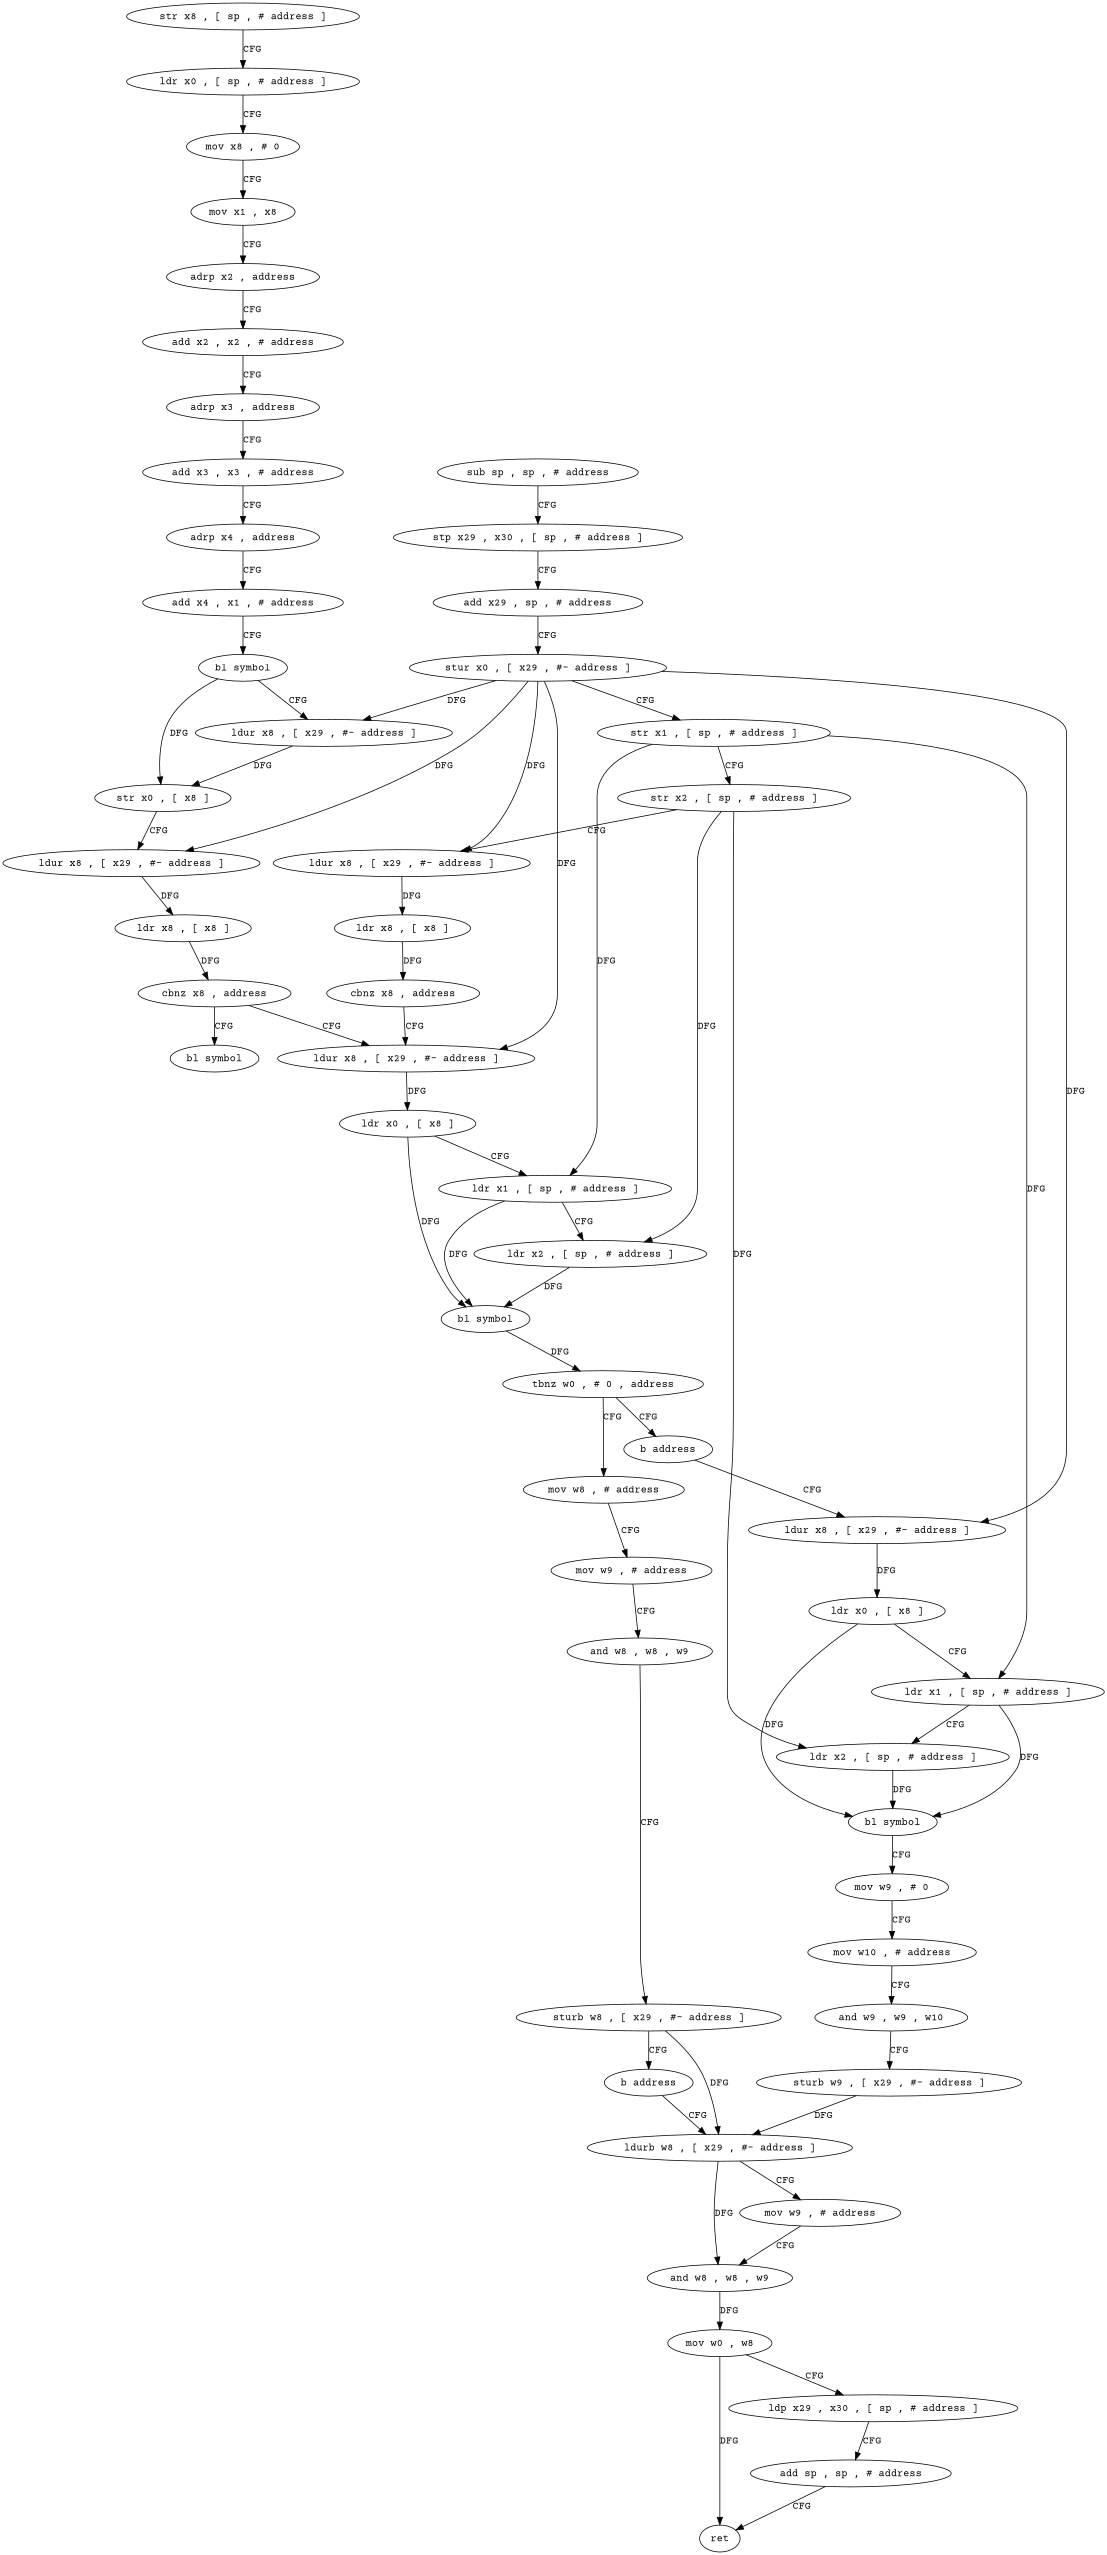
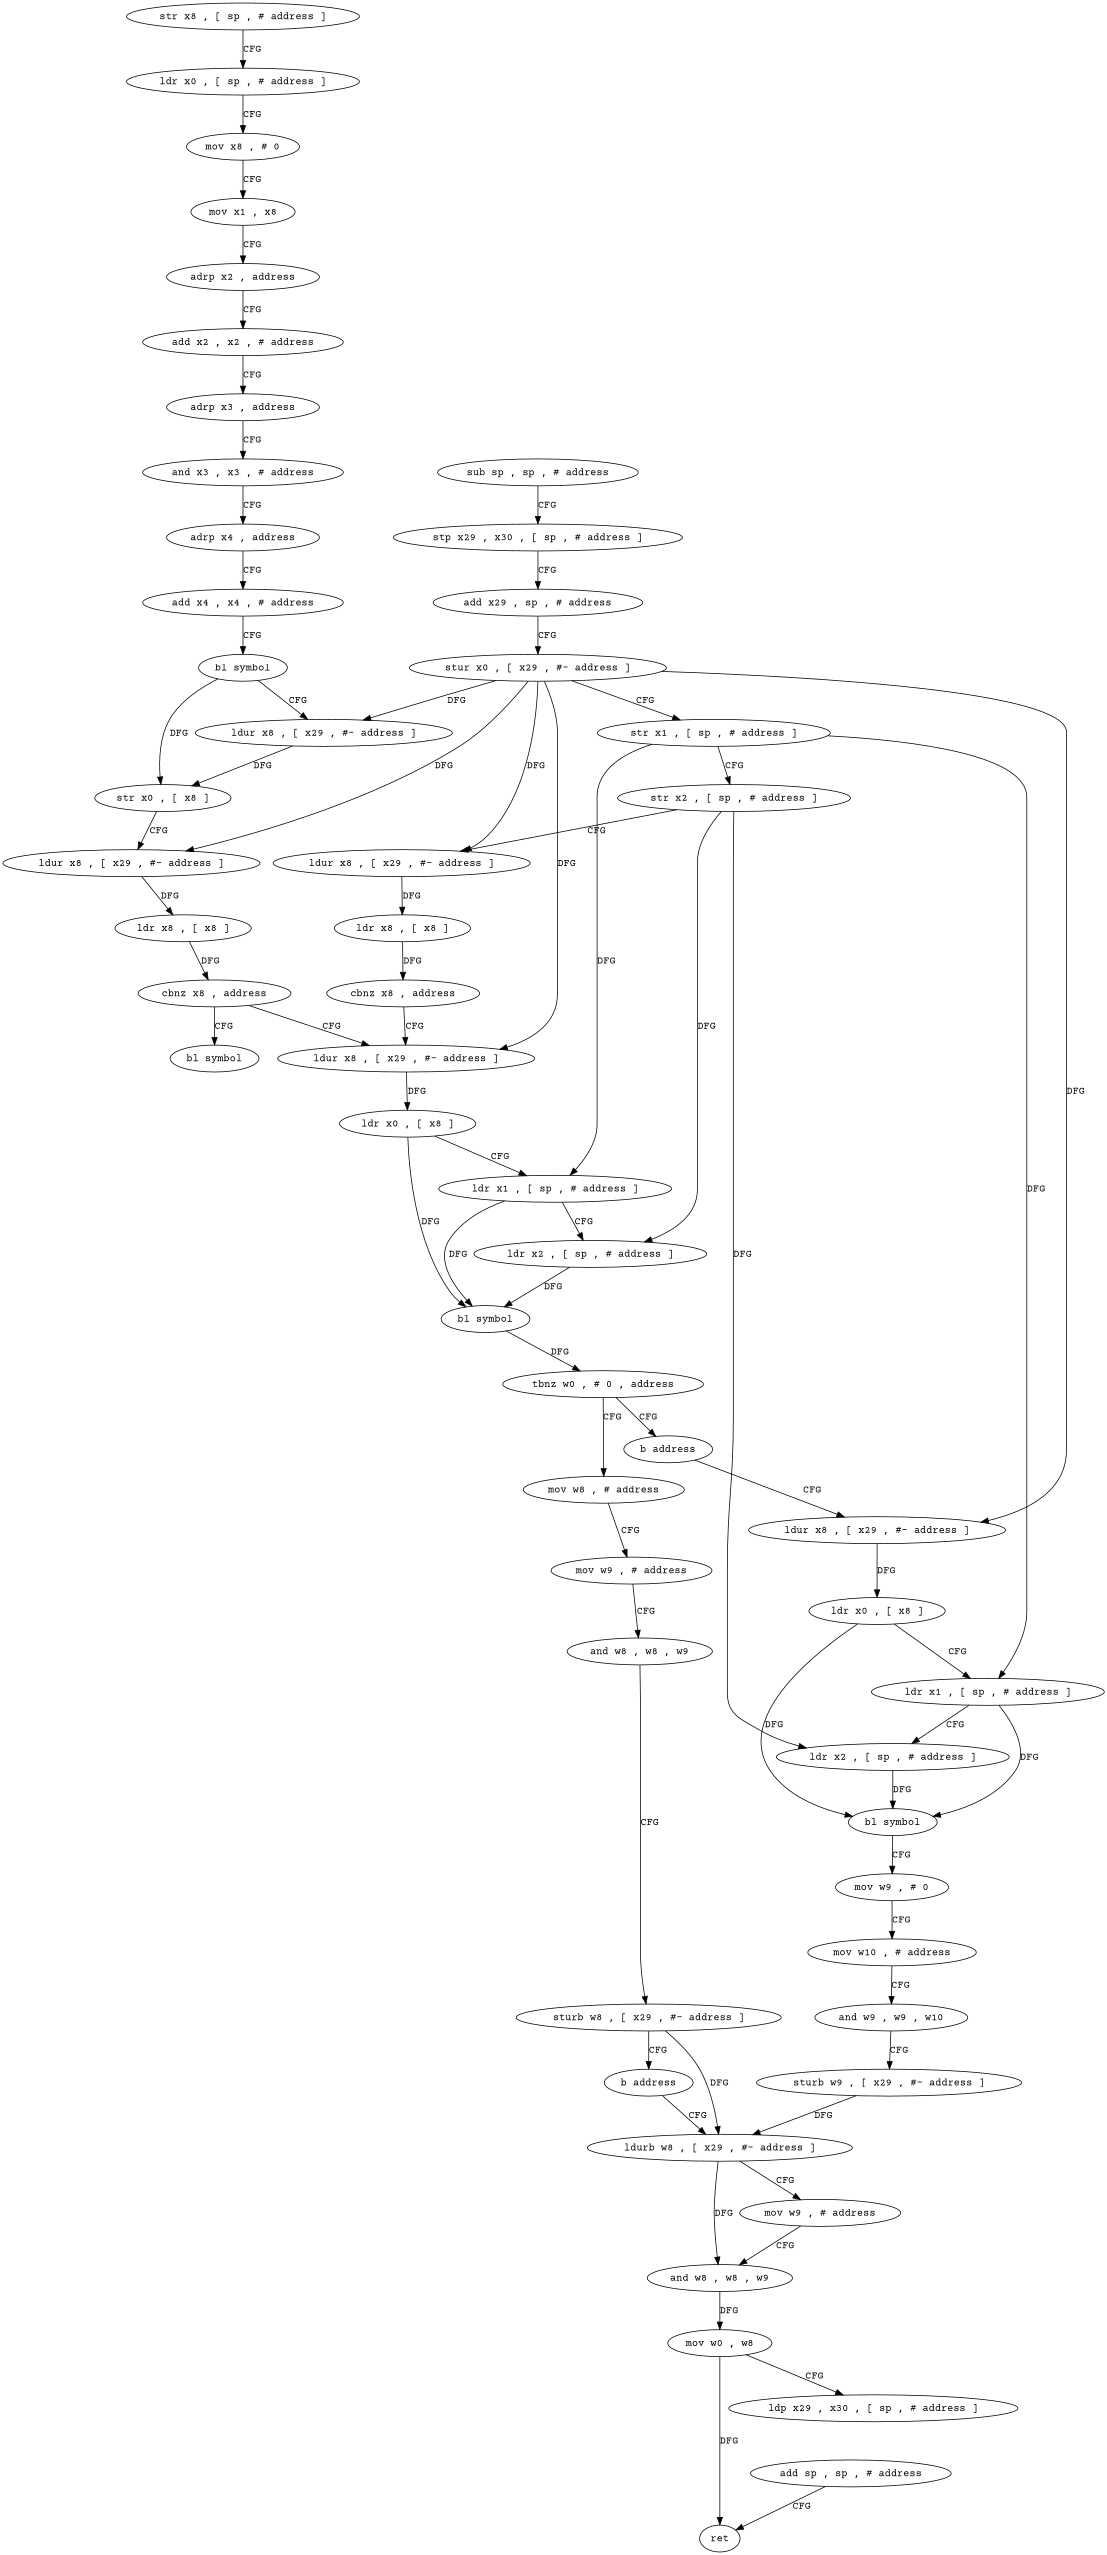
(243, 472) -> (243, 472)
(243, 603) -> (243, 603)
(863, 2437) -> none
